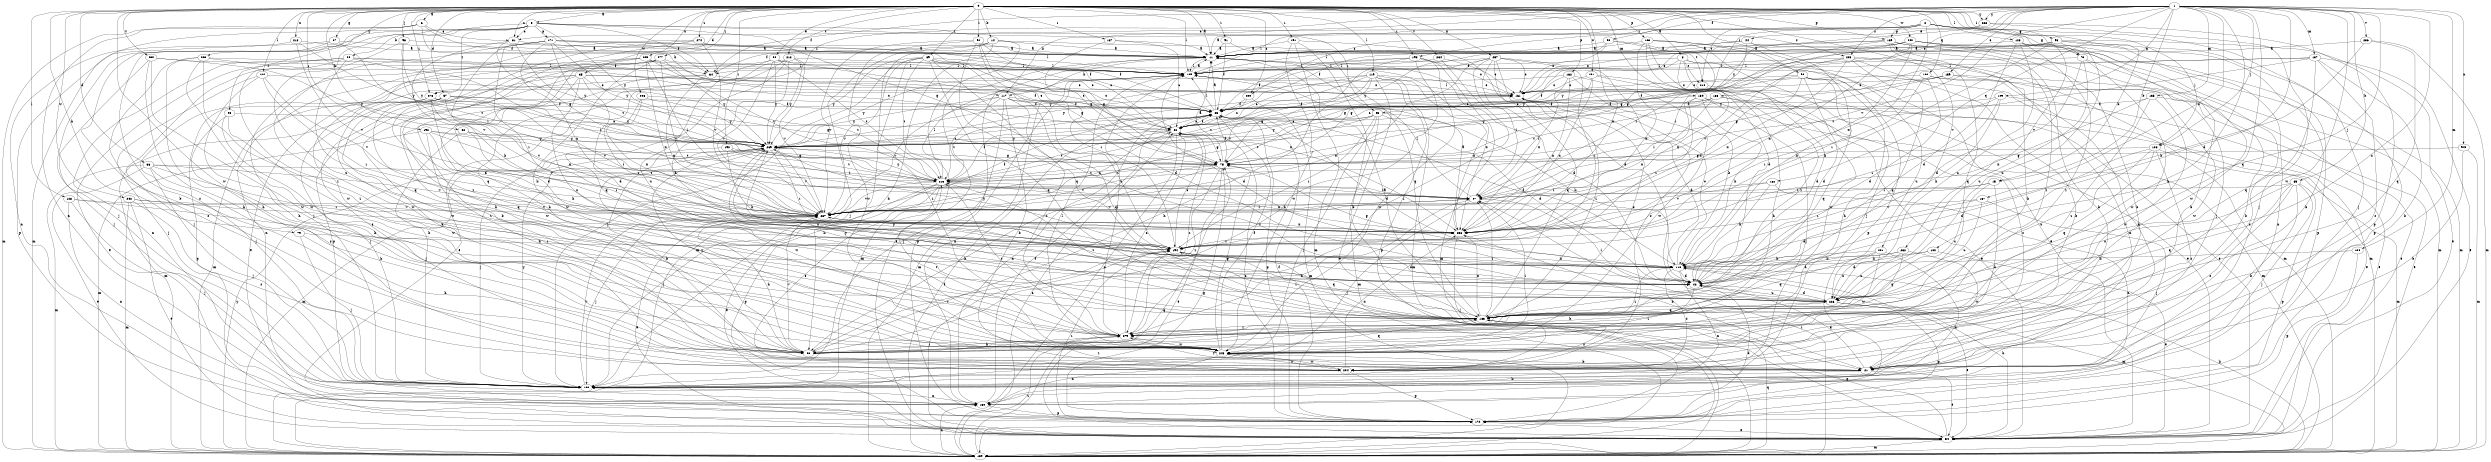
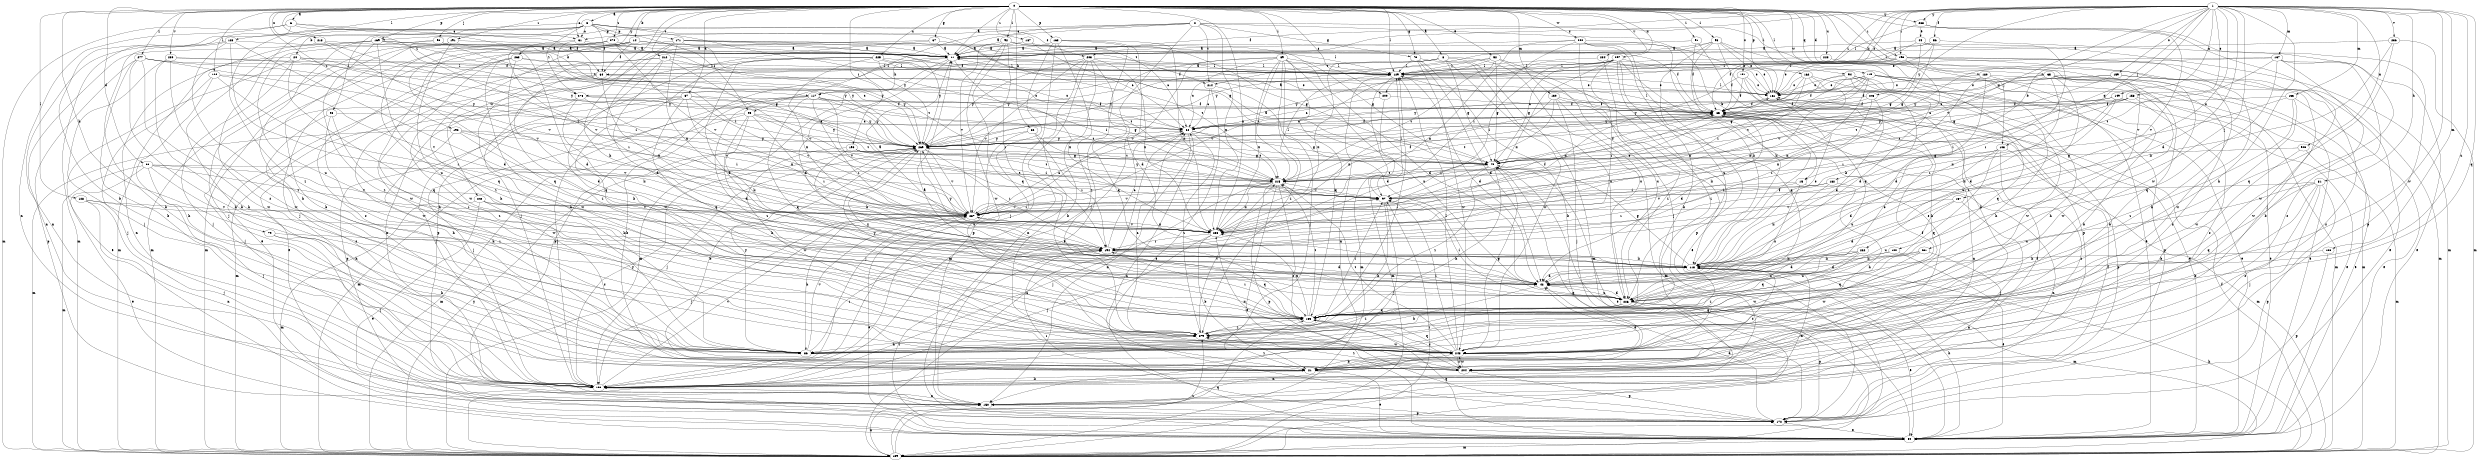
none -> (1826, 58)
(2295, 182) -> (2320, 182)
